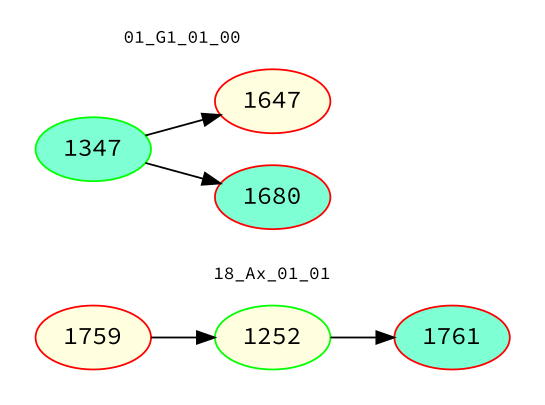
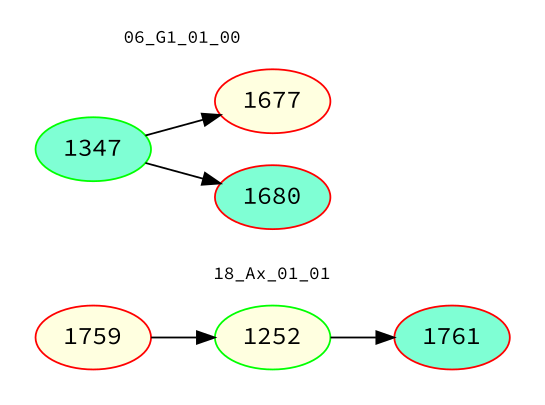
(183, 38) -> (183, 38)
(273, 101) -> (273, 101)
